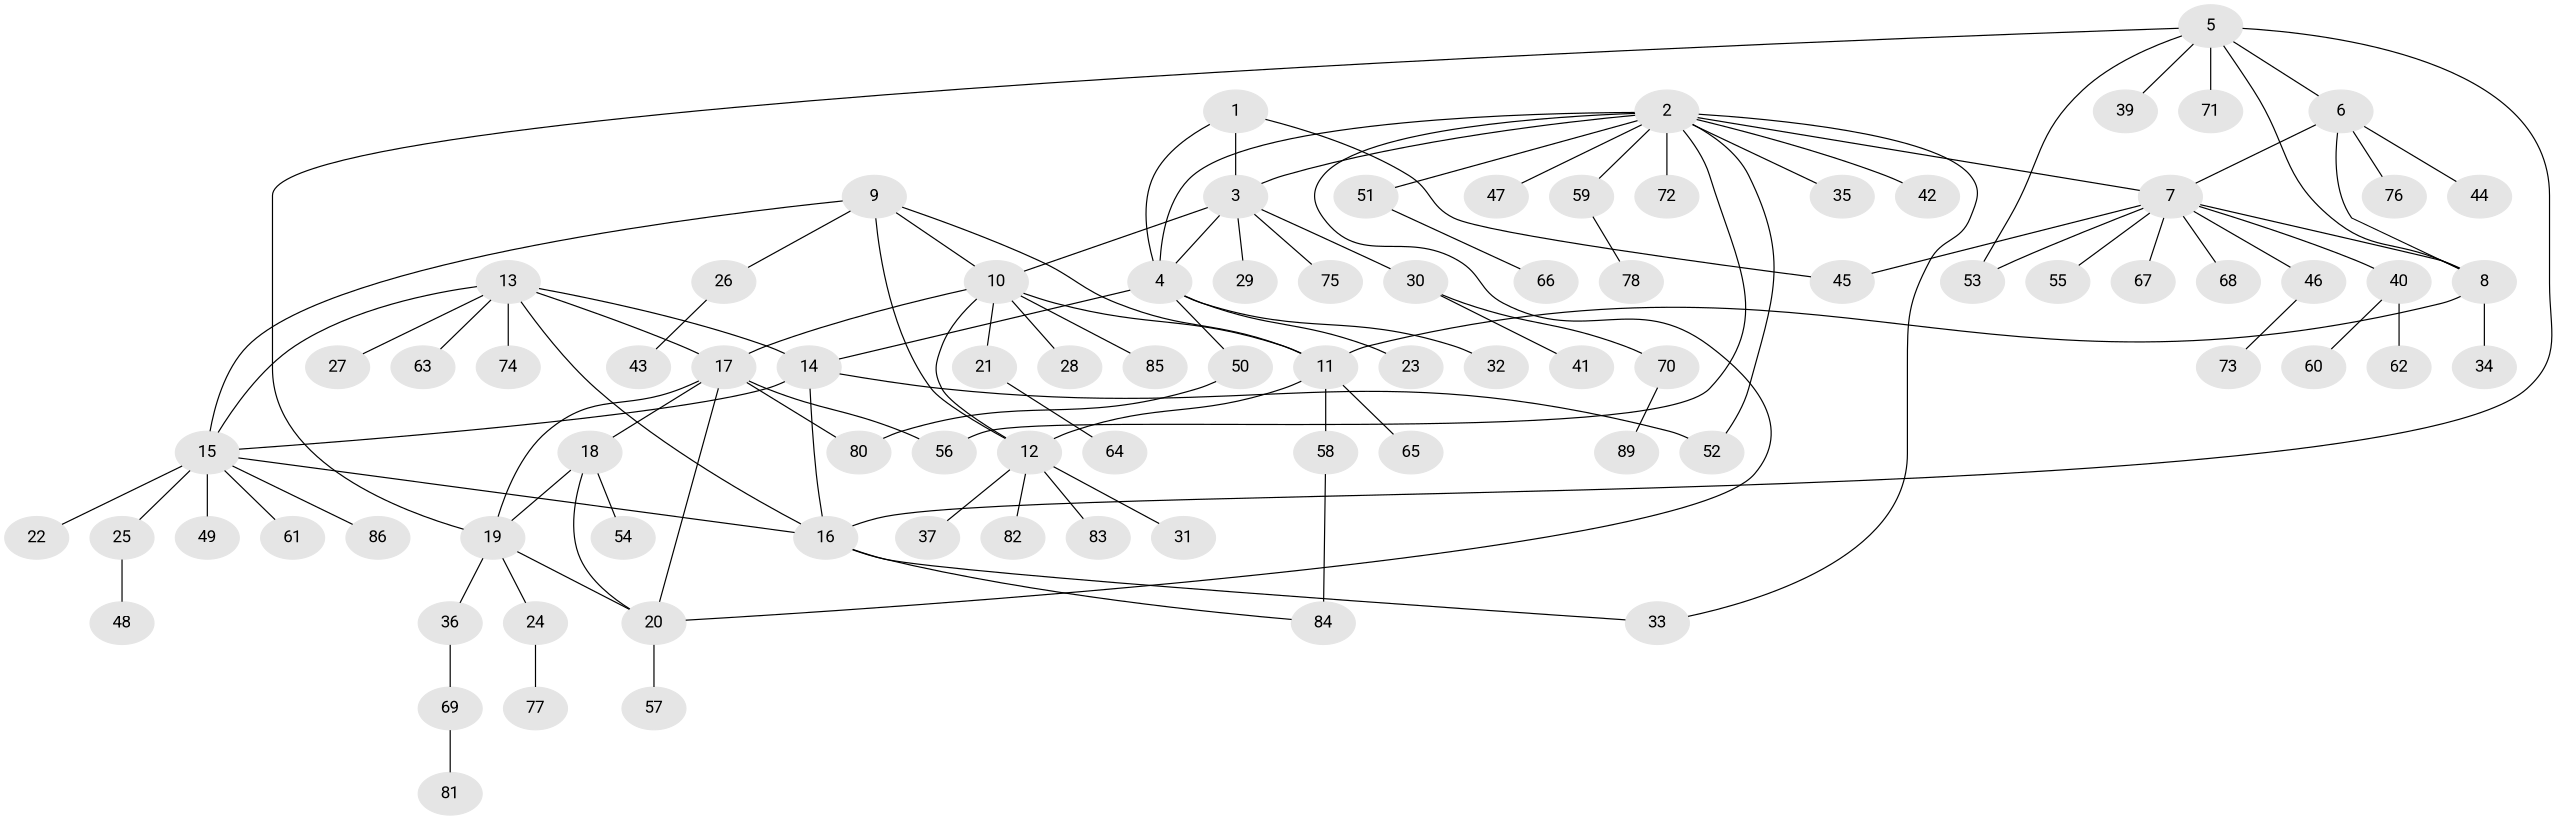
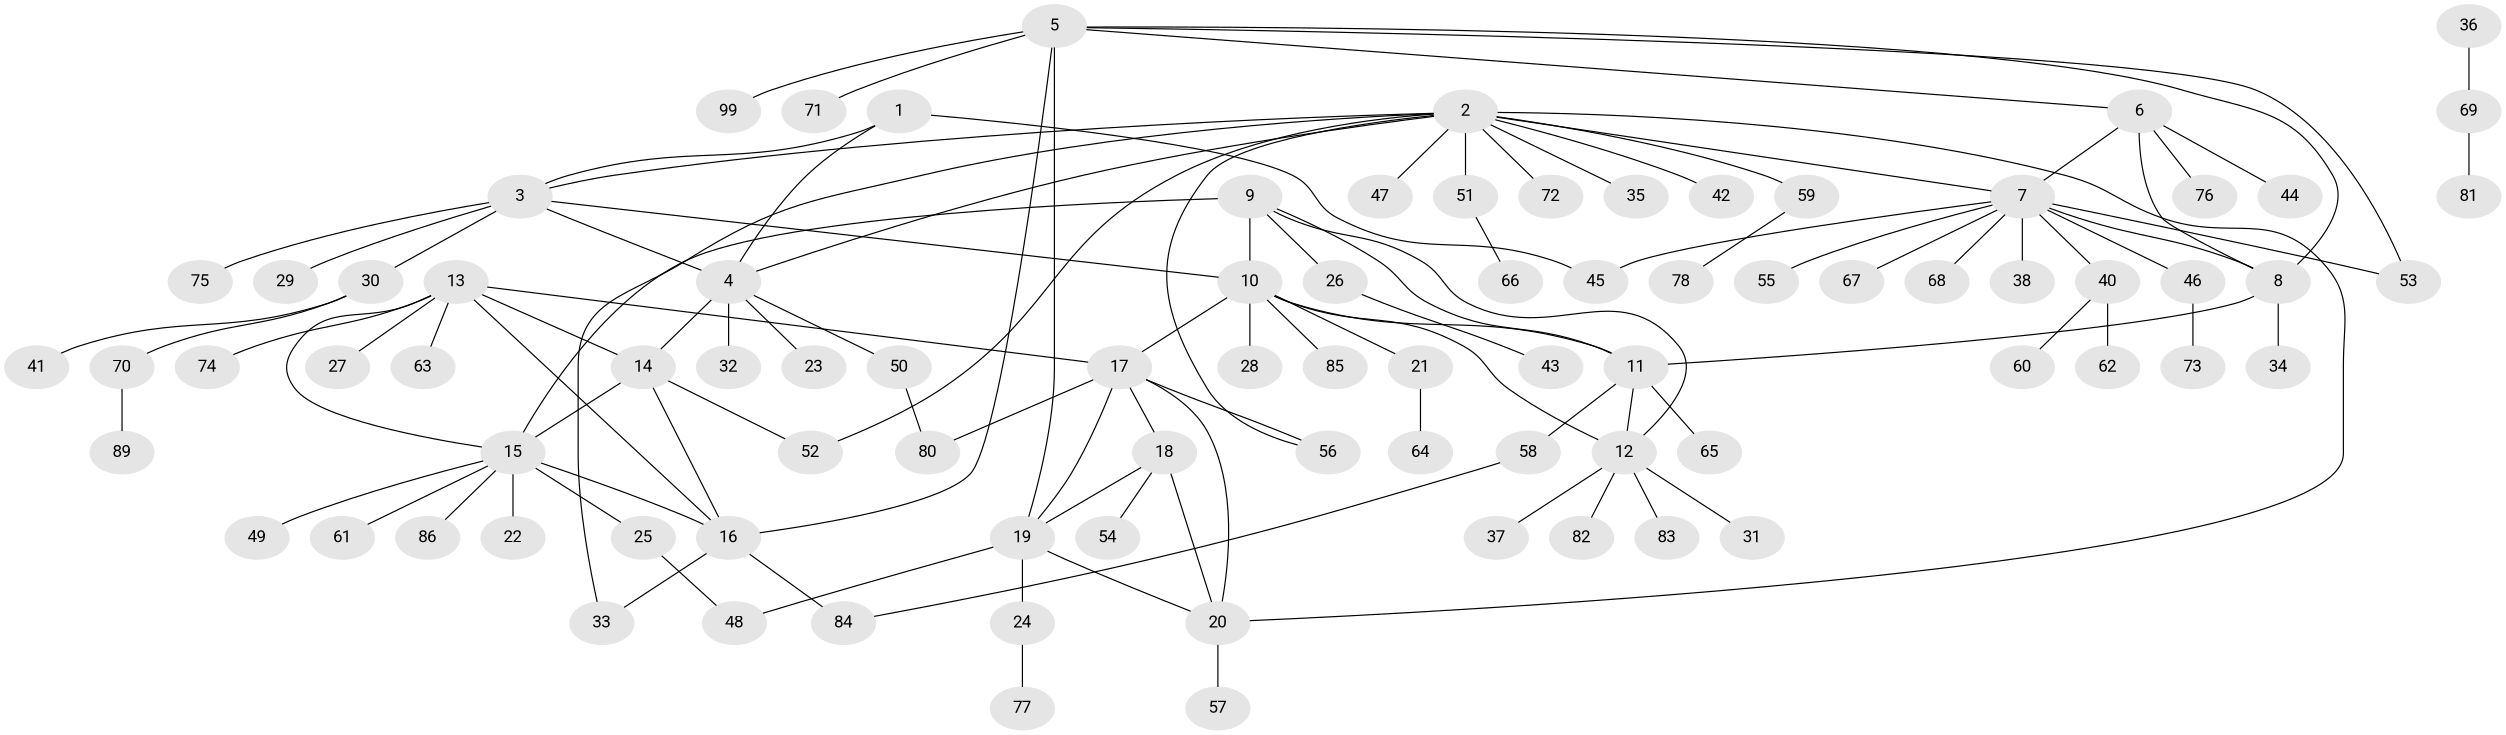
(2125, 111) -> (729, 111)
none -> (2022, 282)
(471, 581) -> (878, 580)
